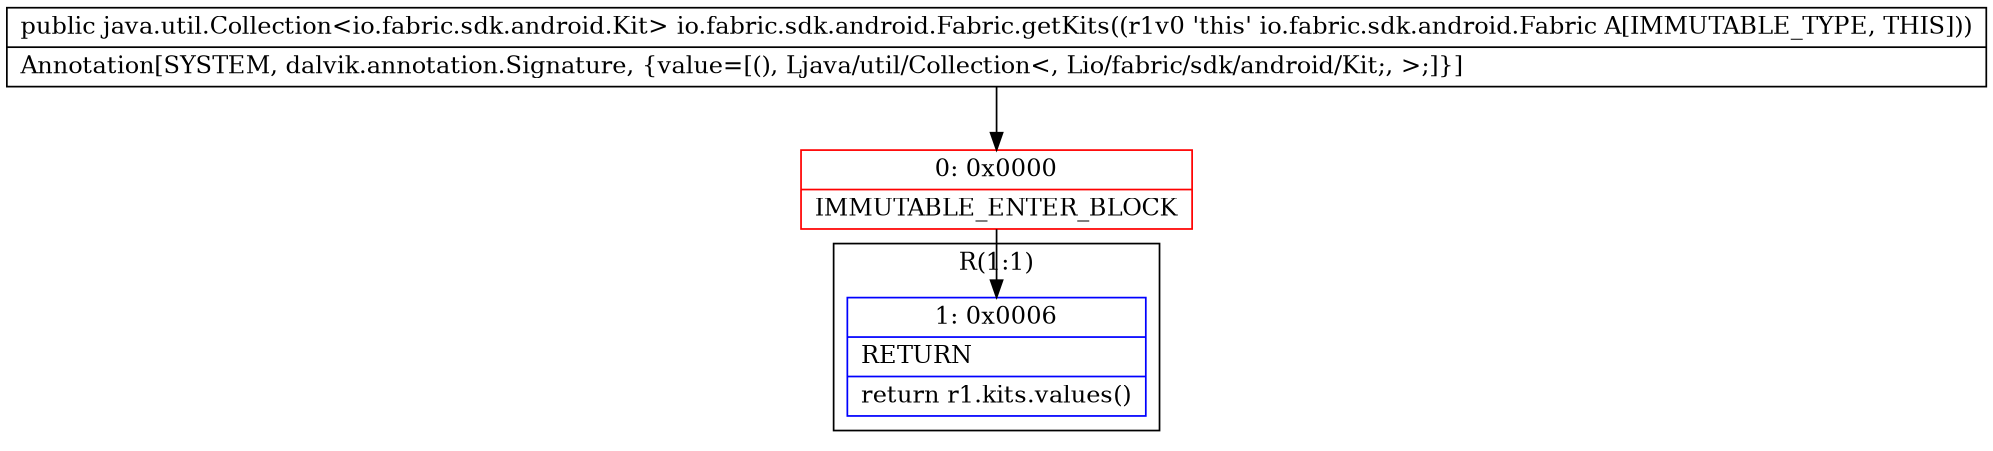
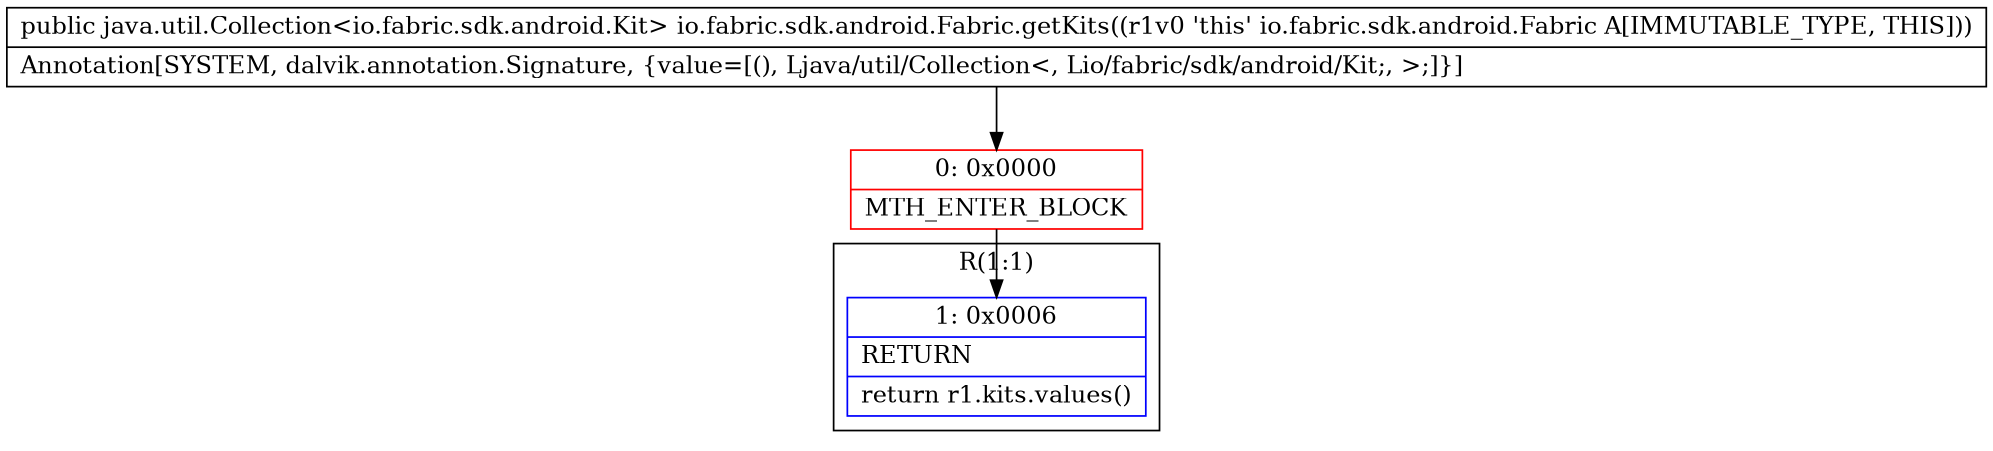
(997, 208) -> (997, 208)
